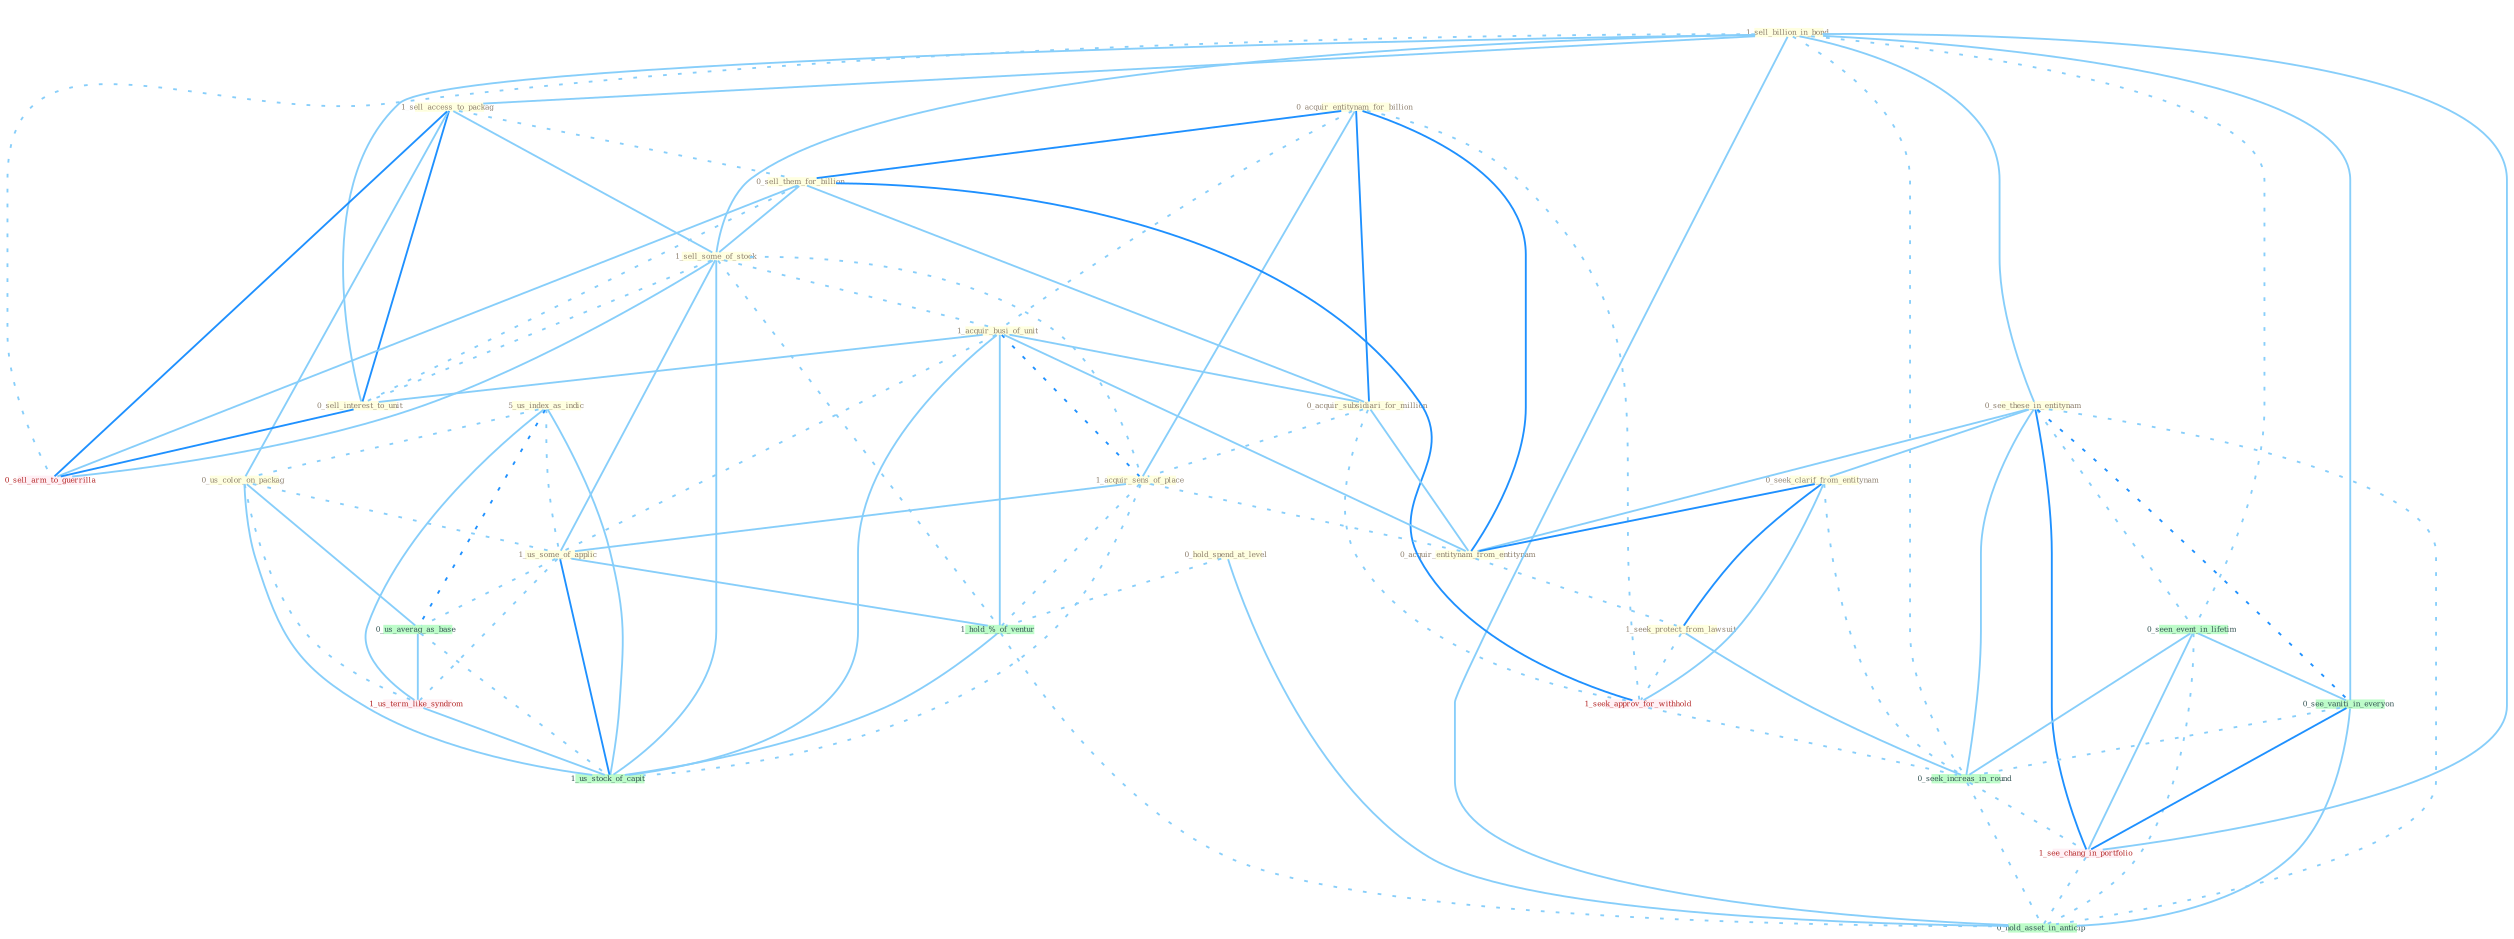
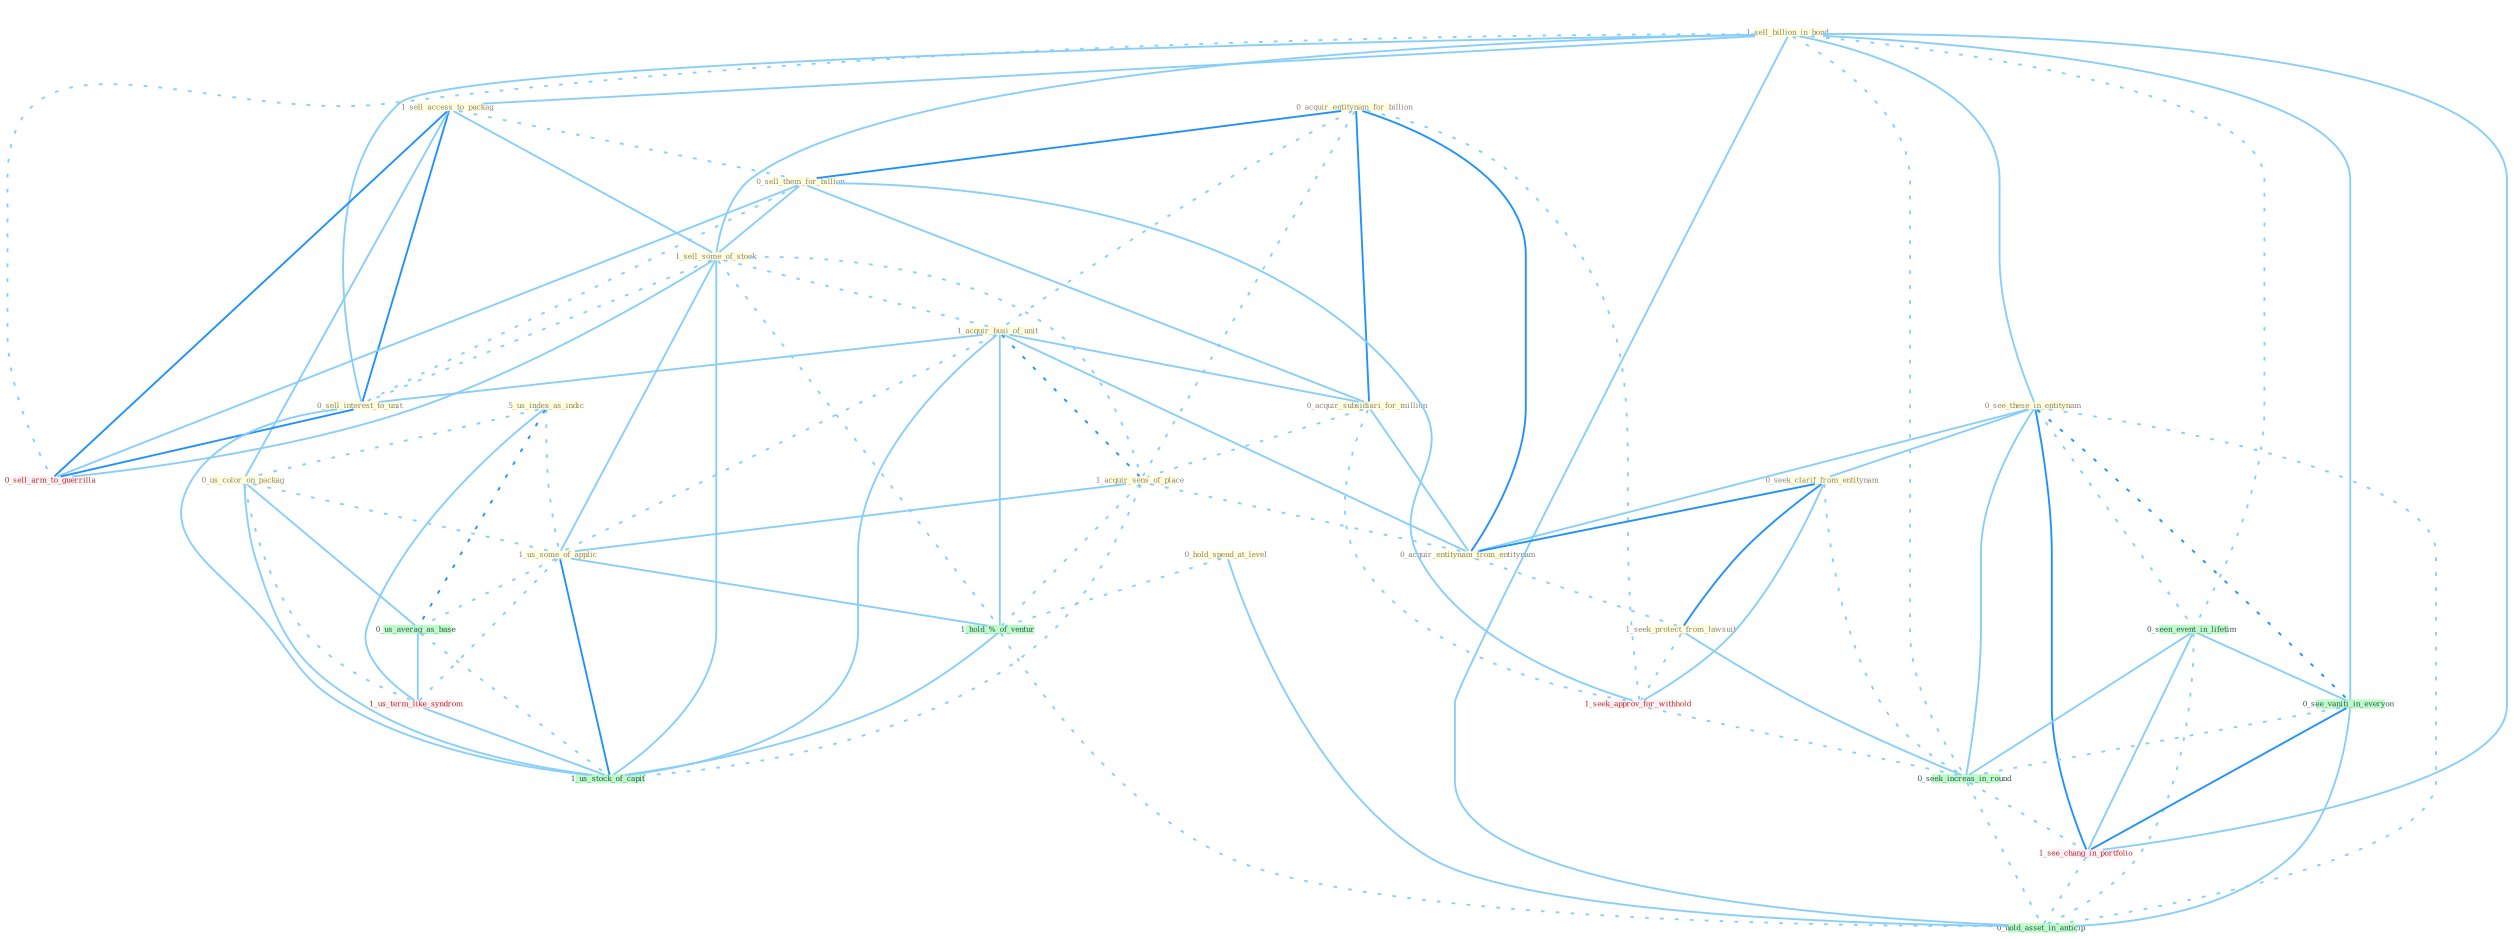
(1249, 294) -> (1249, 294)
(1343, 324) -> (1343, 324)
(617, 585) -> (263, 620)
